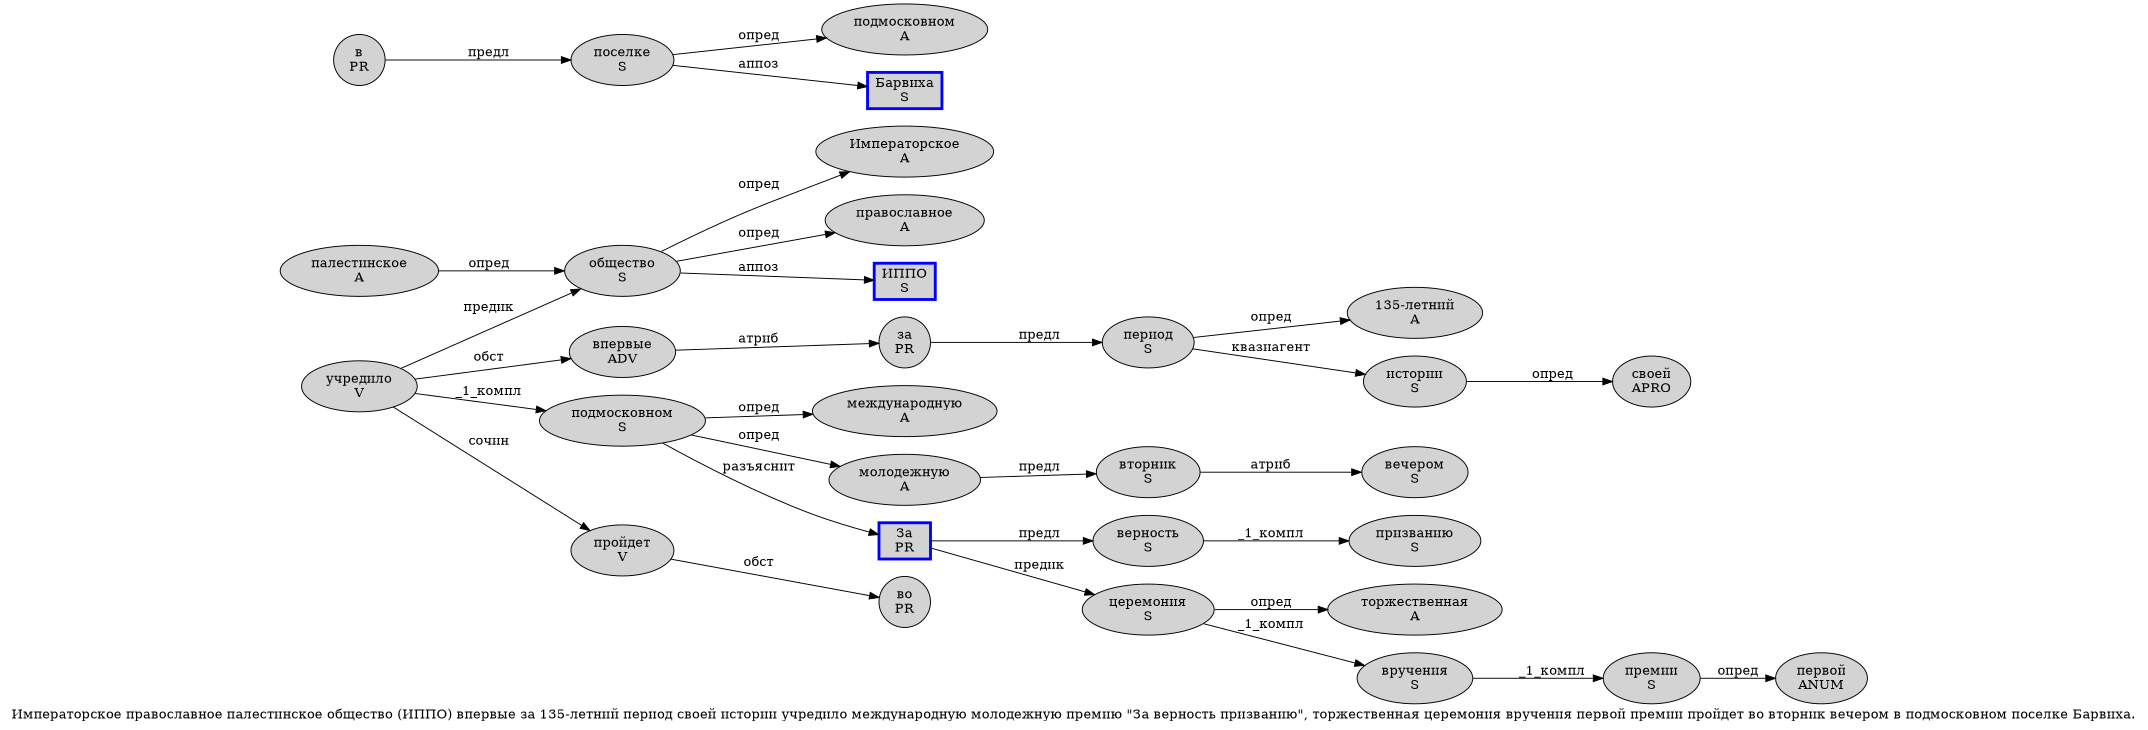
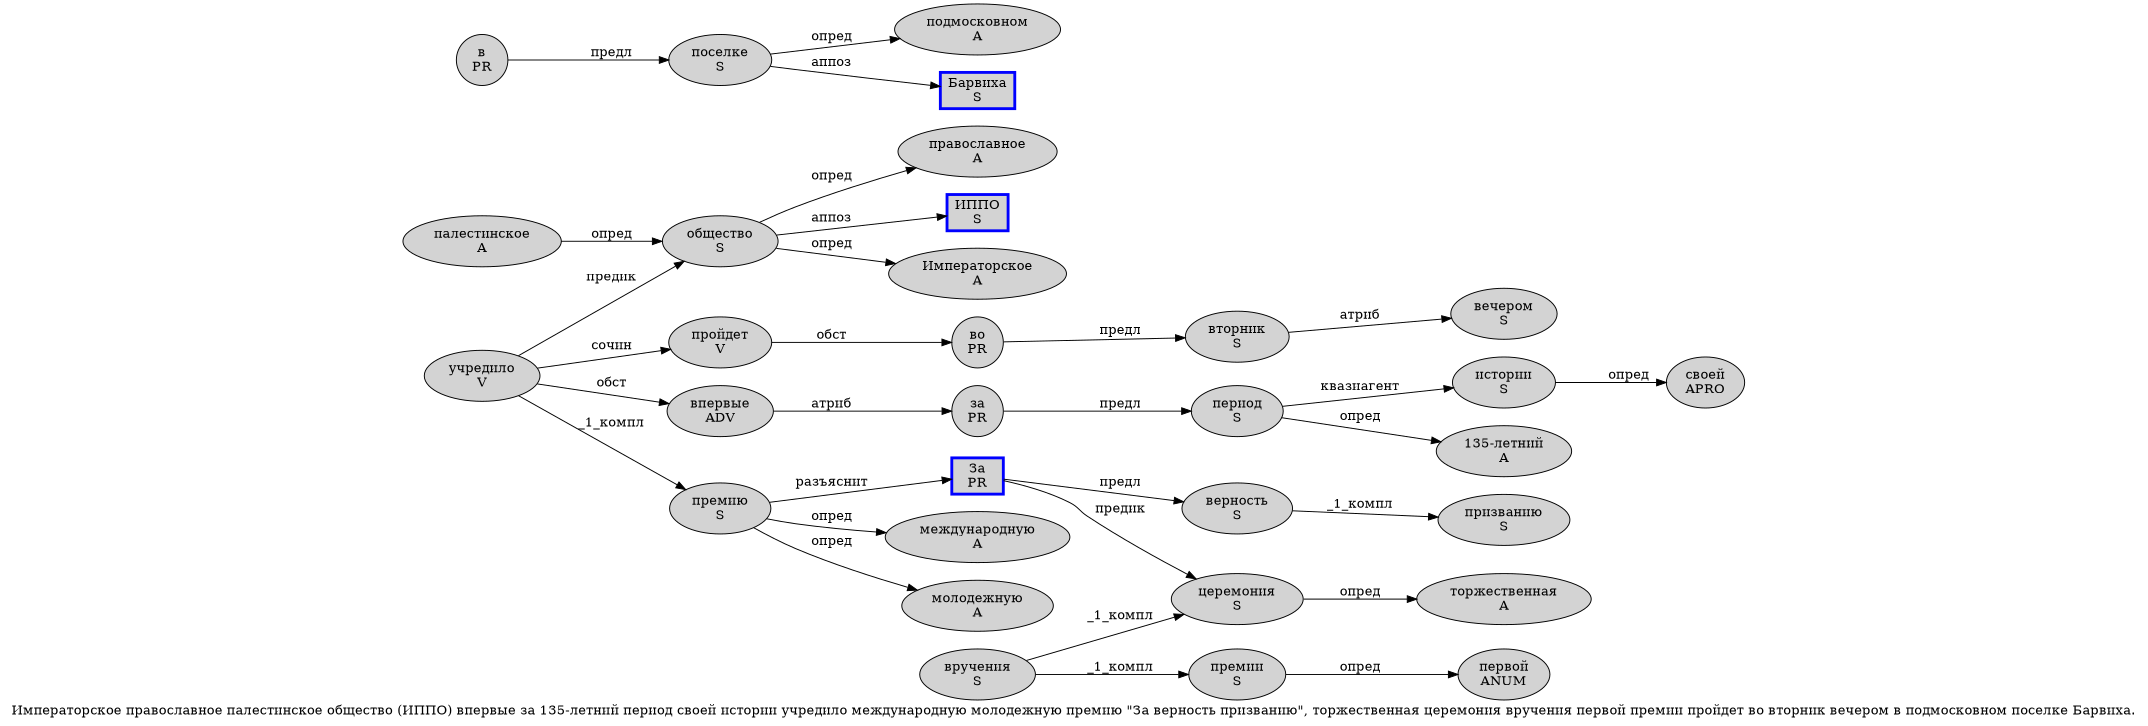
(622, 421) -> (720, 508)
(1033, 476) -> (1090, 340)
(1279, 643) -> (1101, 639)
